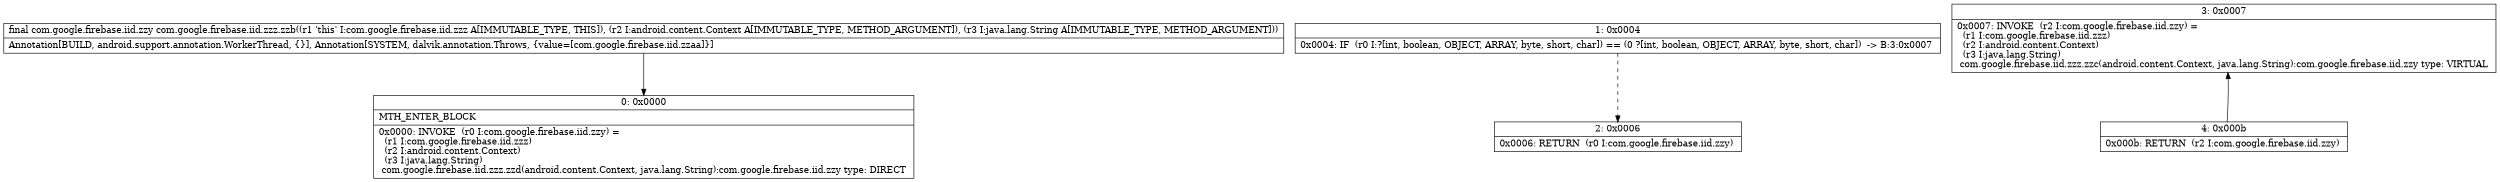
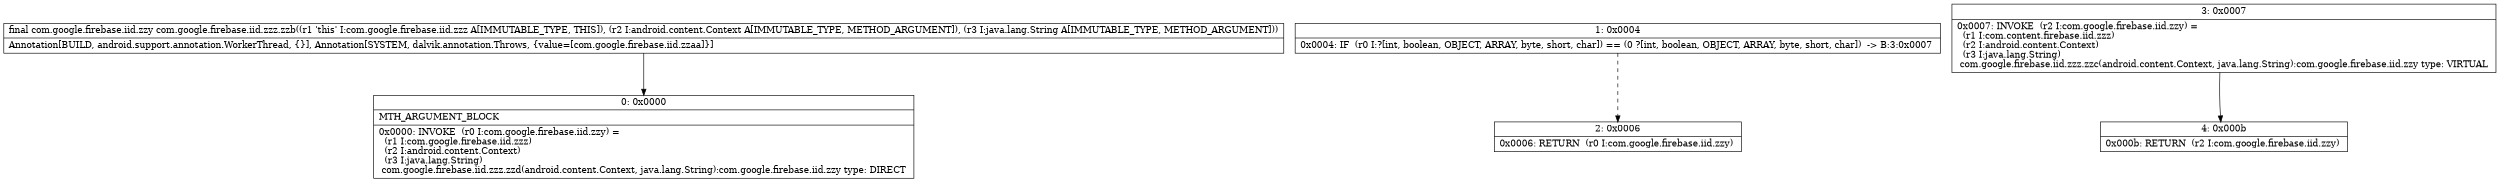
(2034, 36) -> (2036, 36)
(2228, 101) -> (2220, 94)
(428, 117) -> (439, 117)
